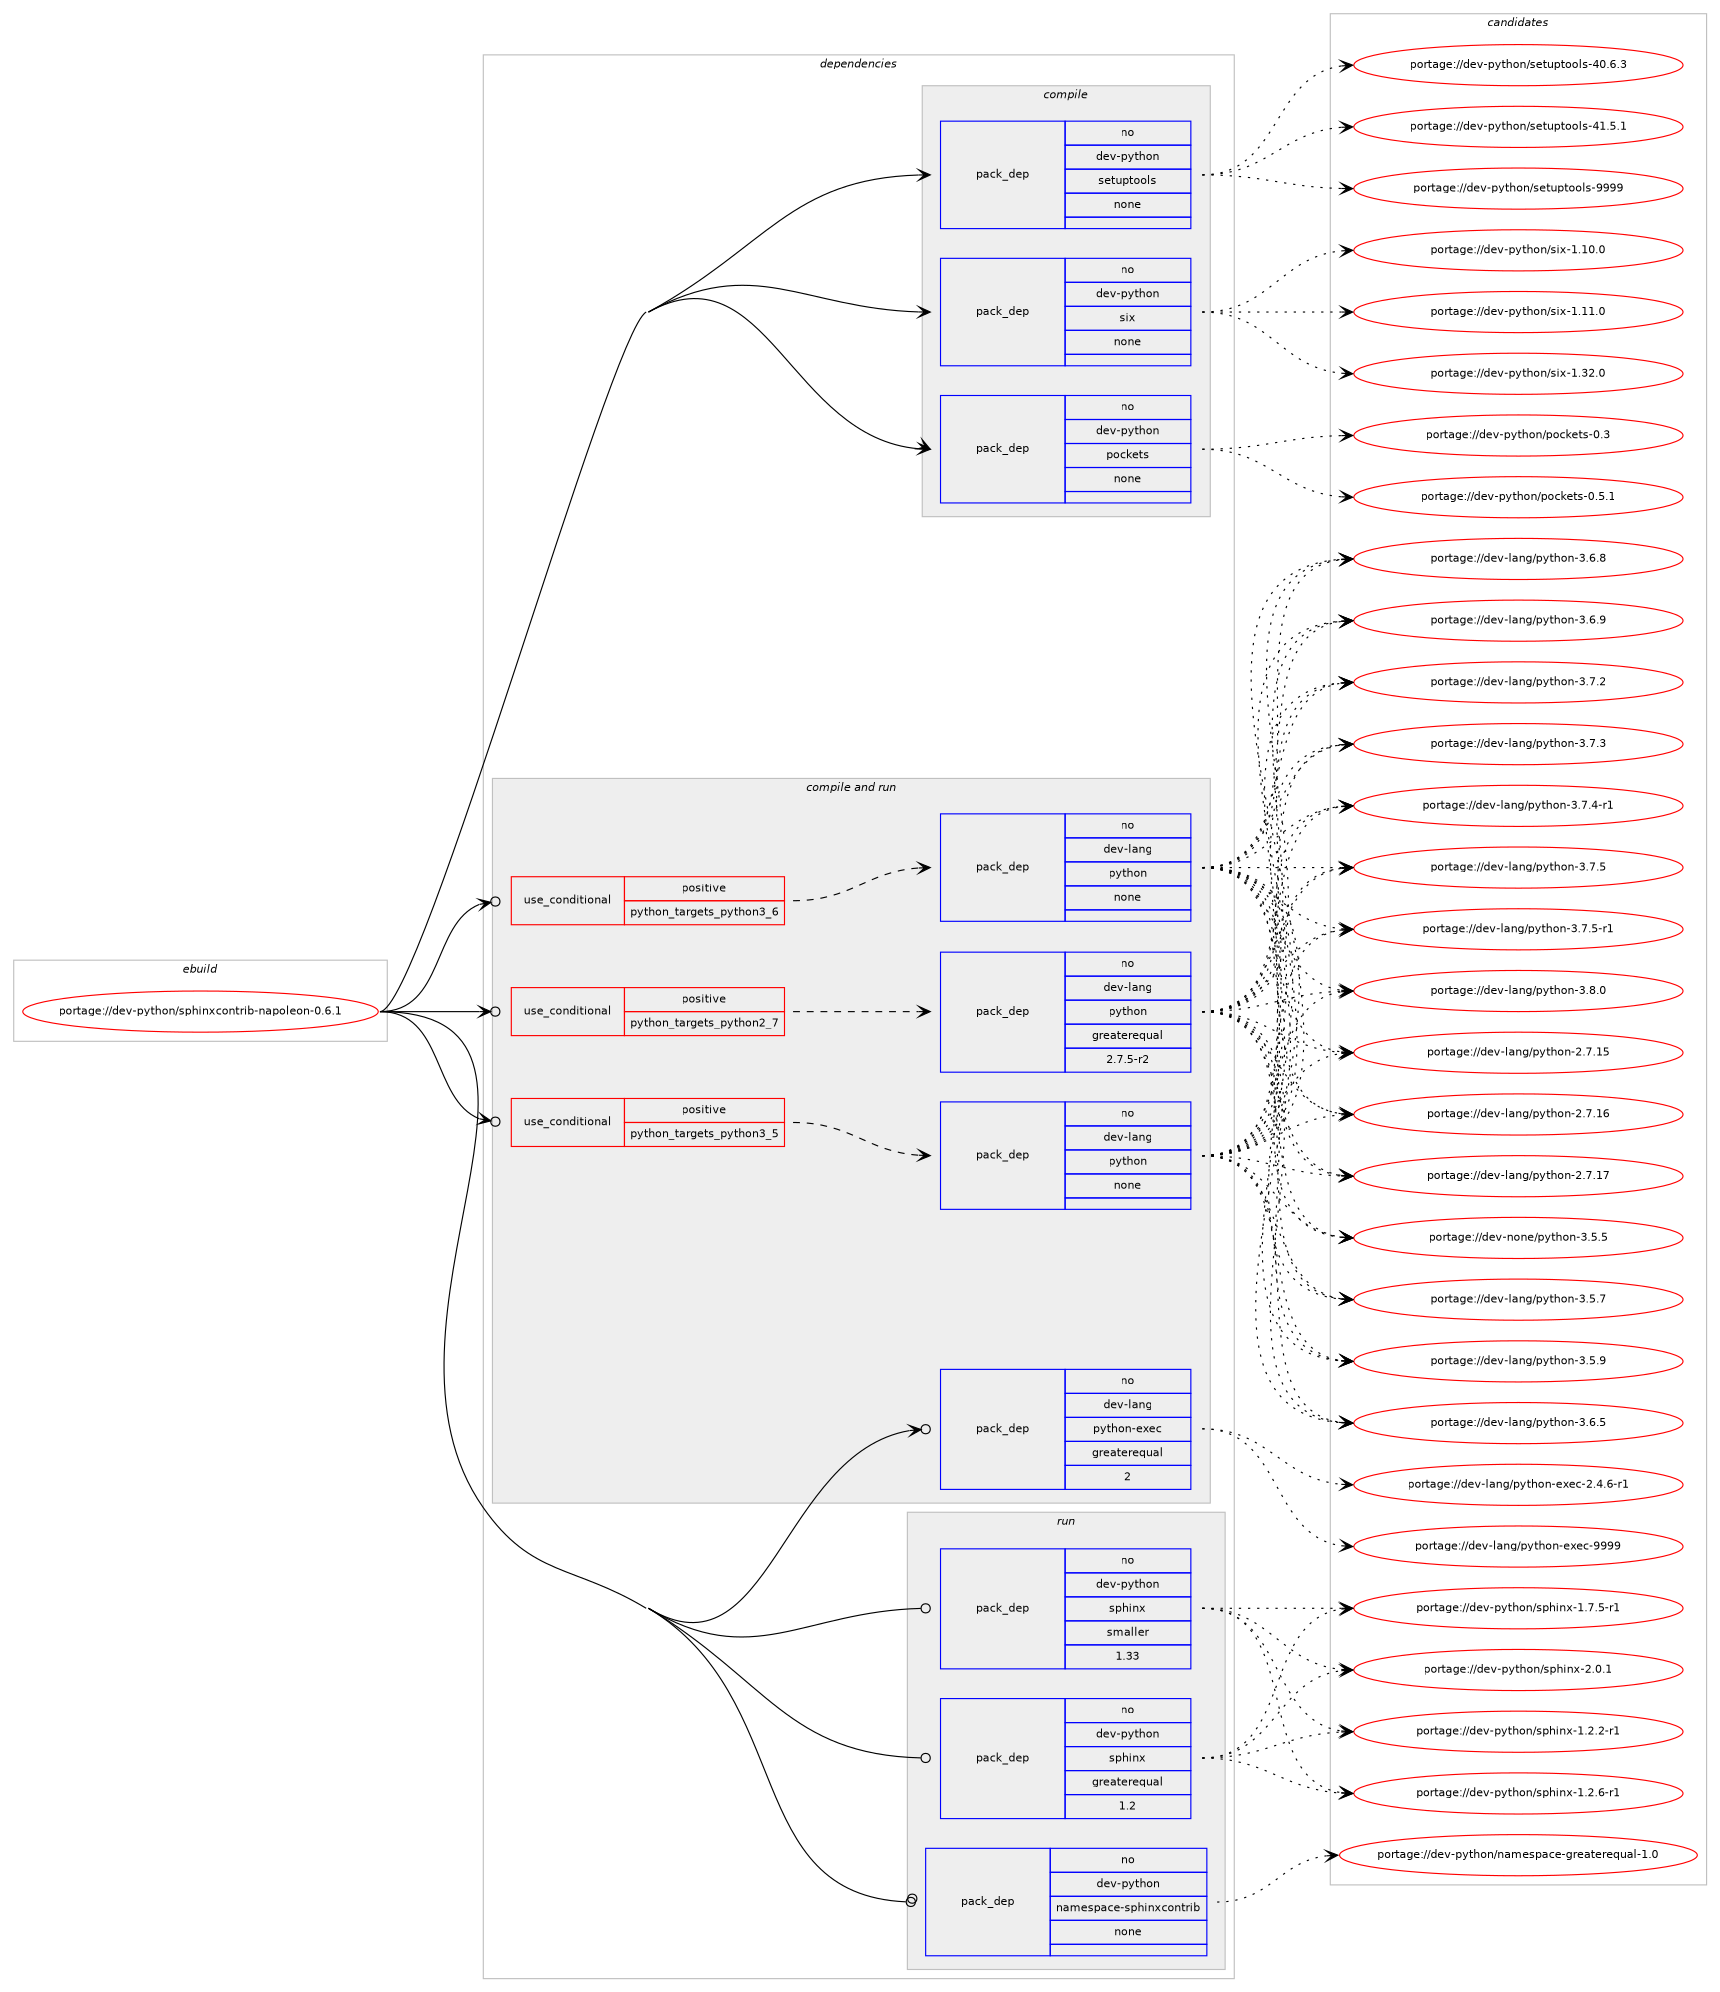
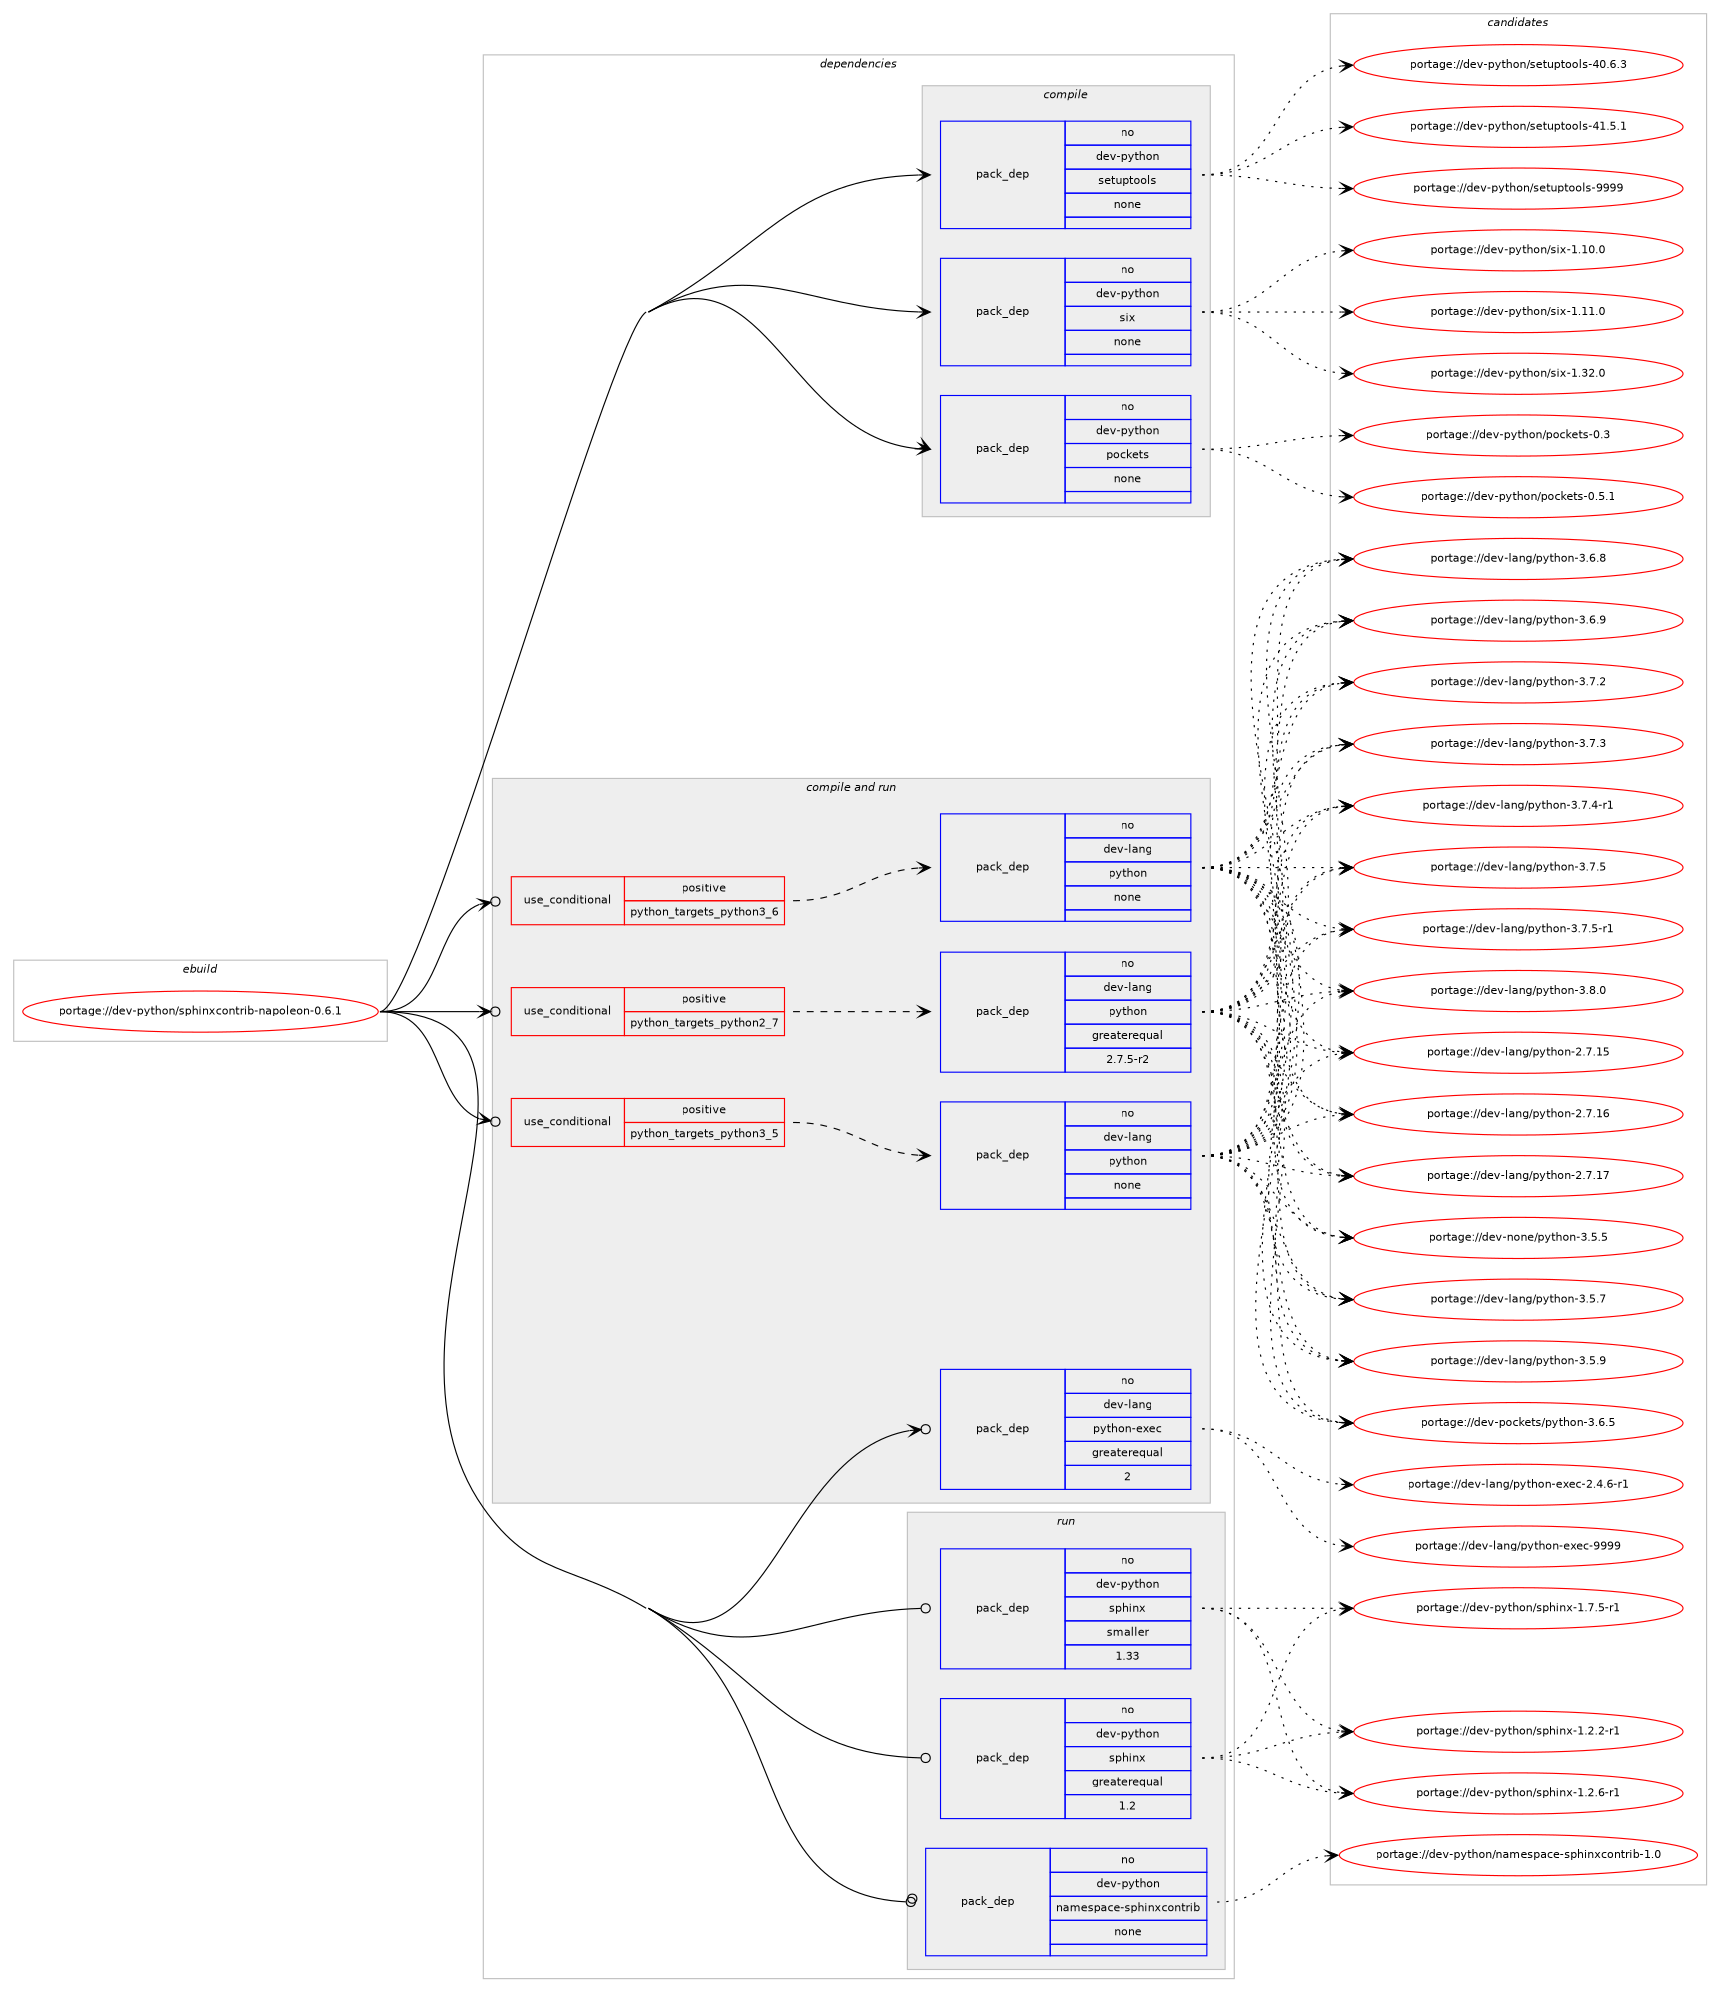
(1518, 1423) -> (1518, 1423)
(1518, 1670) -> none
(1518, 1855) -> (1518, 1855)
